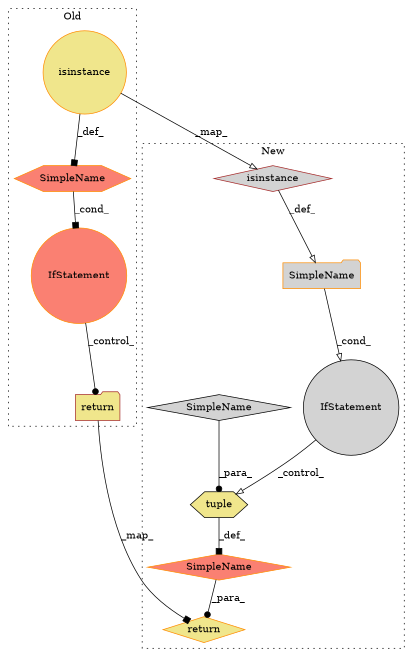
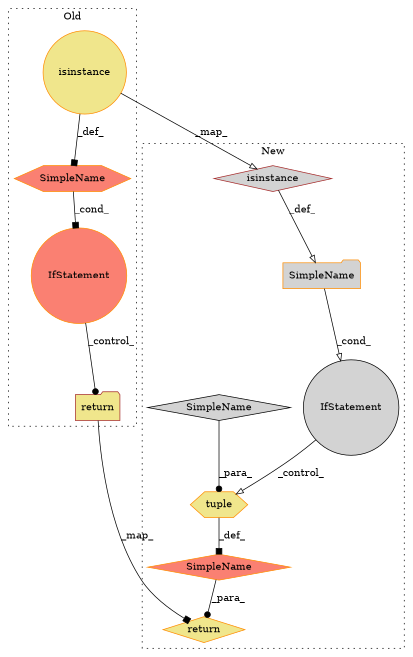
(219, 505) -> (219, 505)
